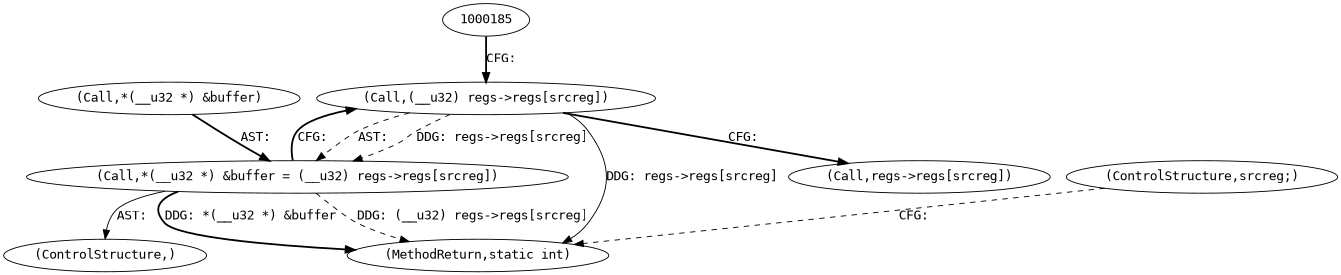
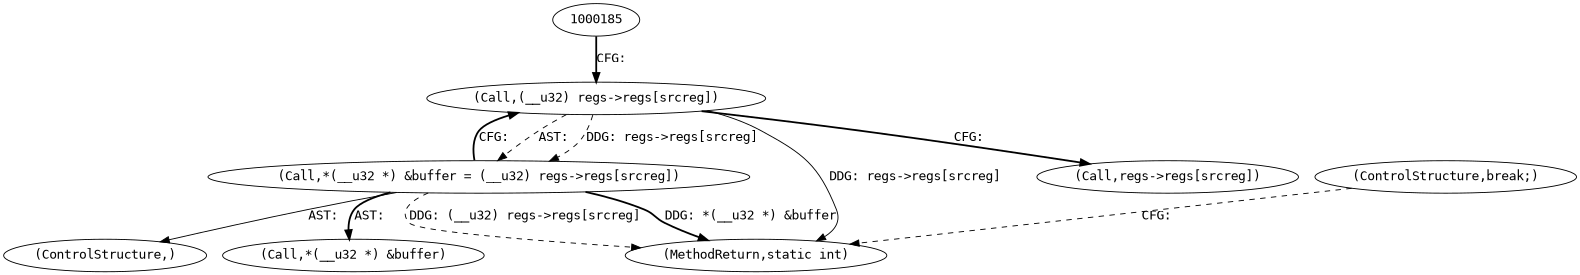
(227, 136) -> (359, 205)
(1202, 177) -> (1446, 177)
